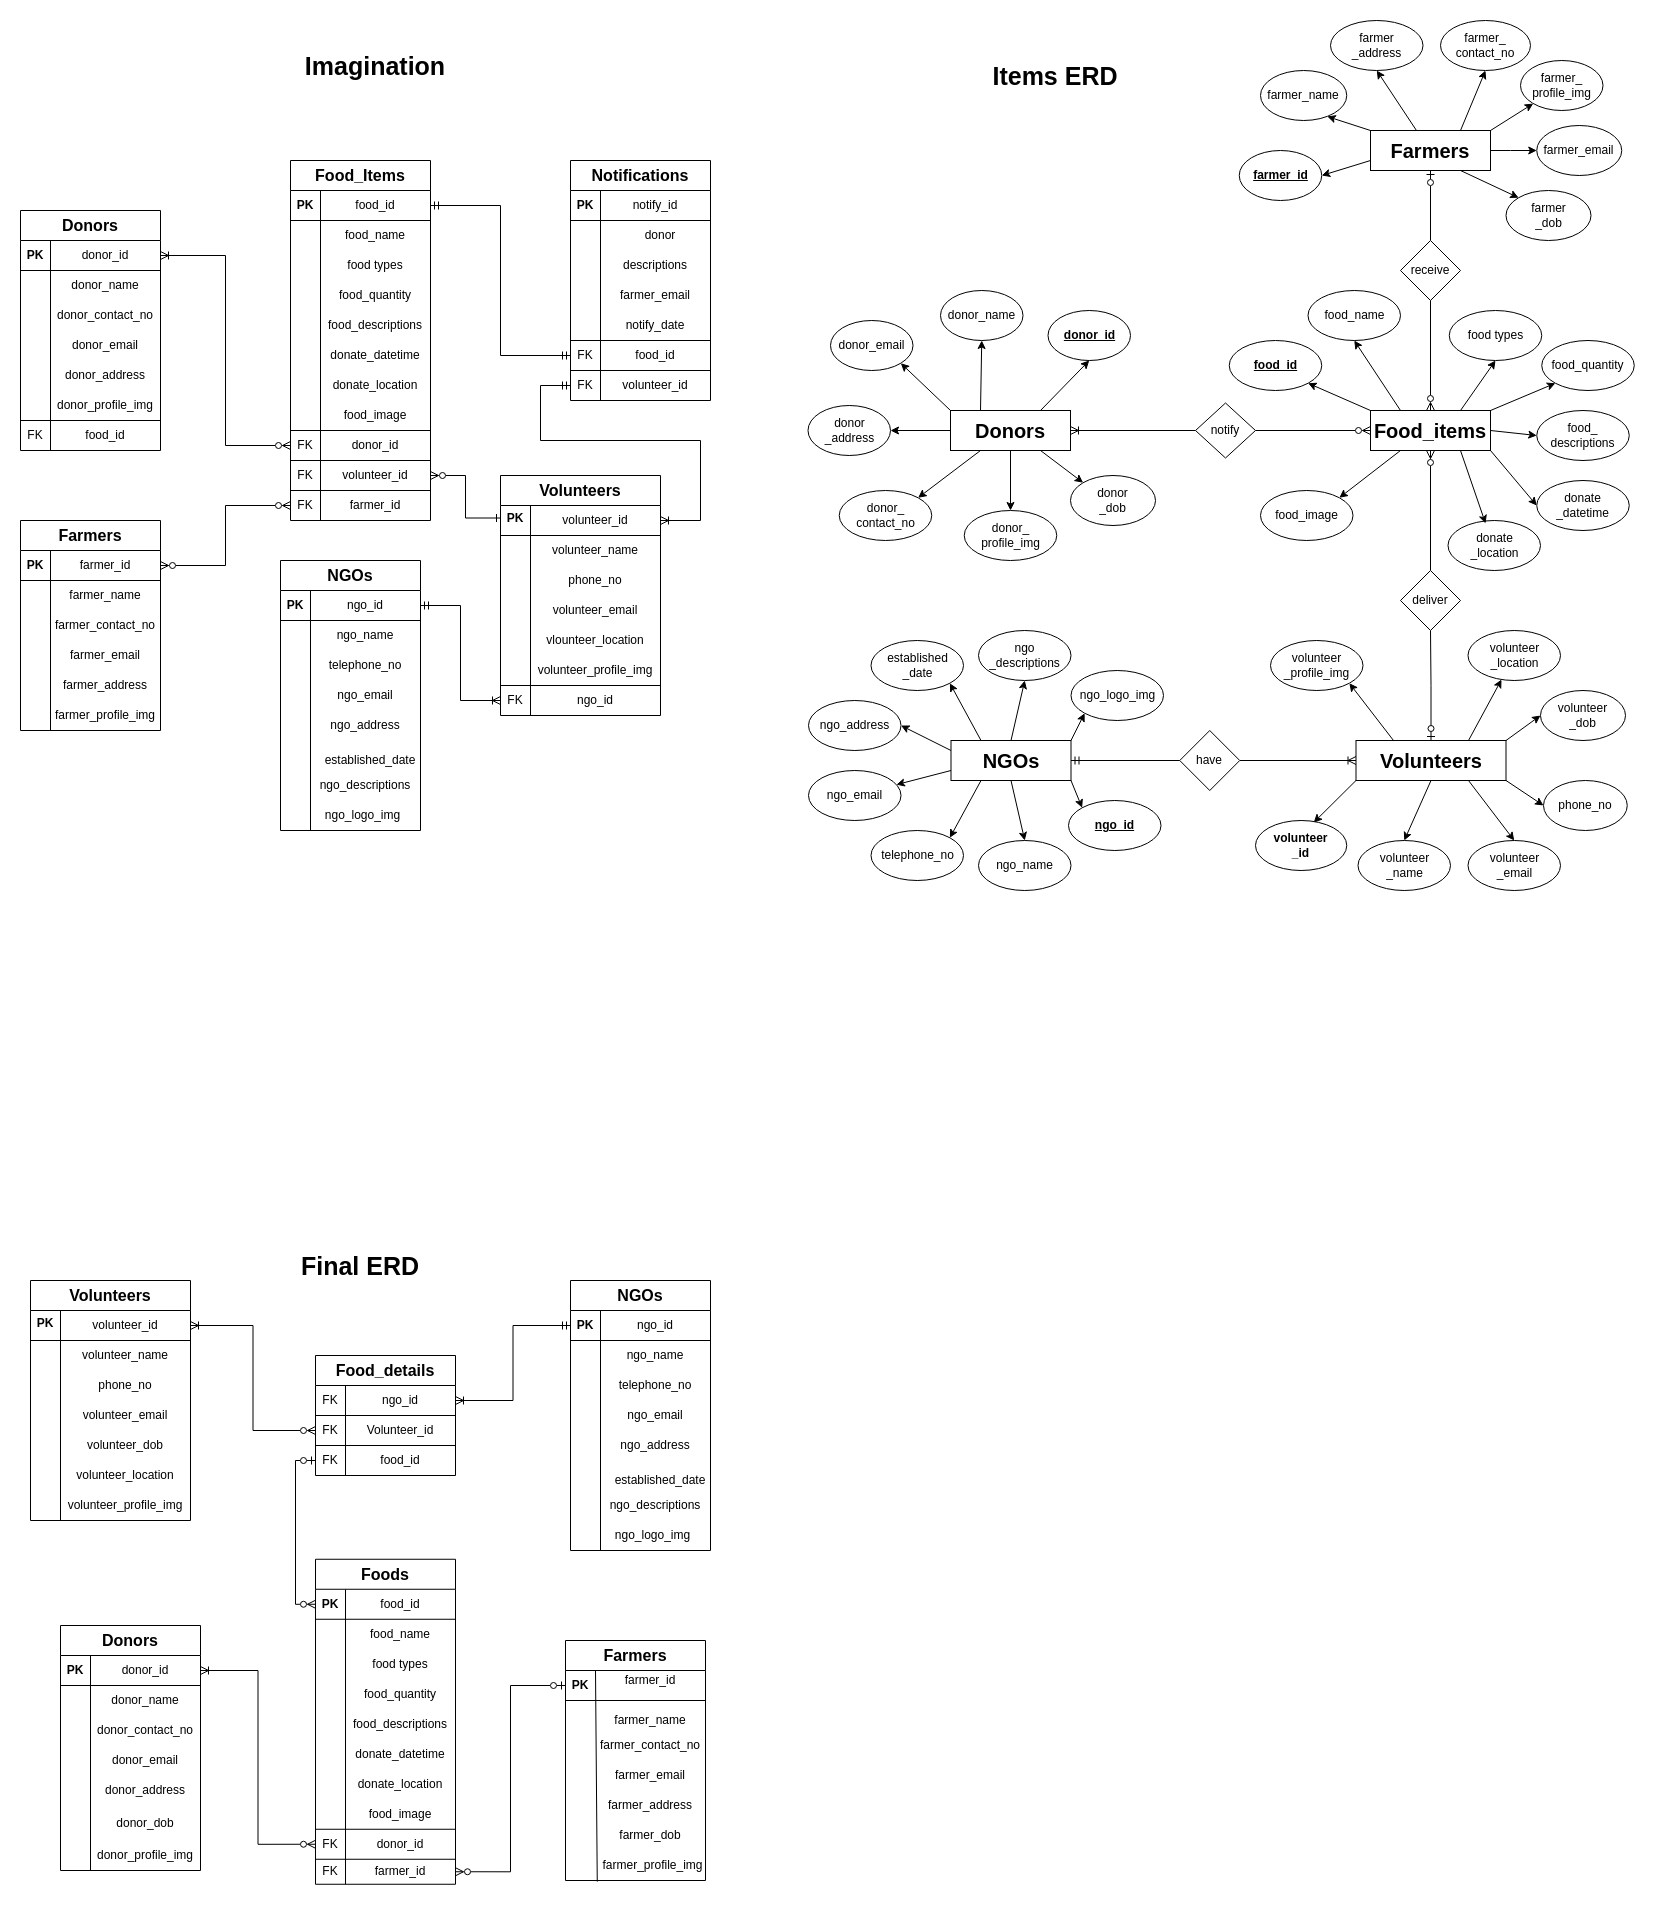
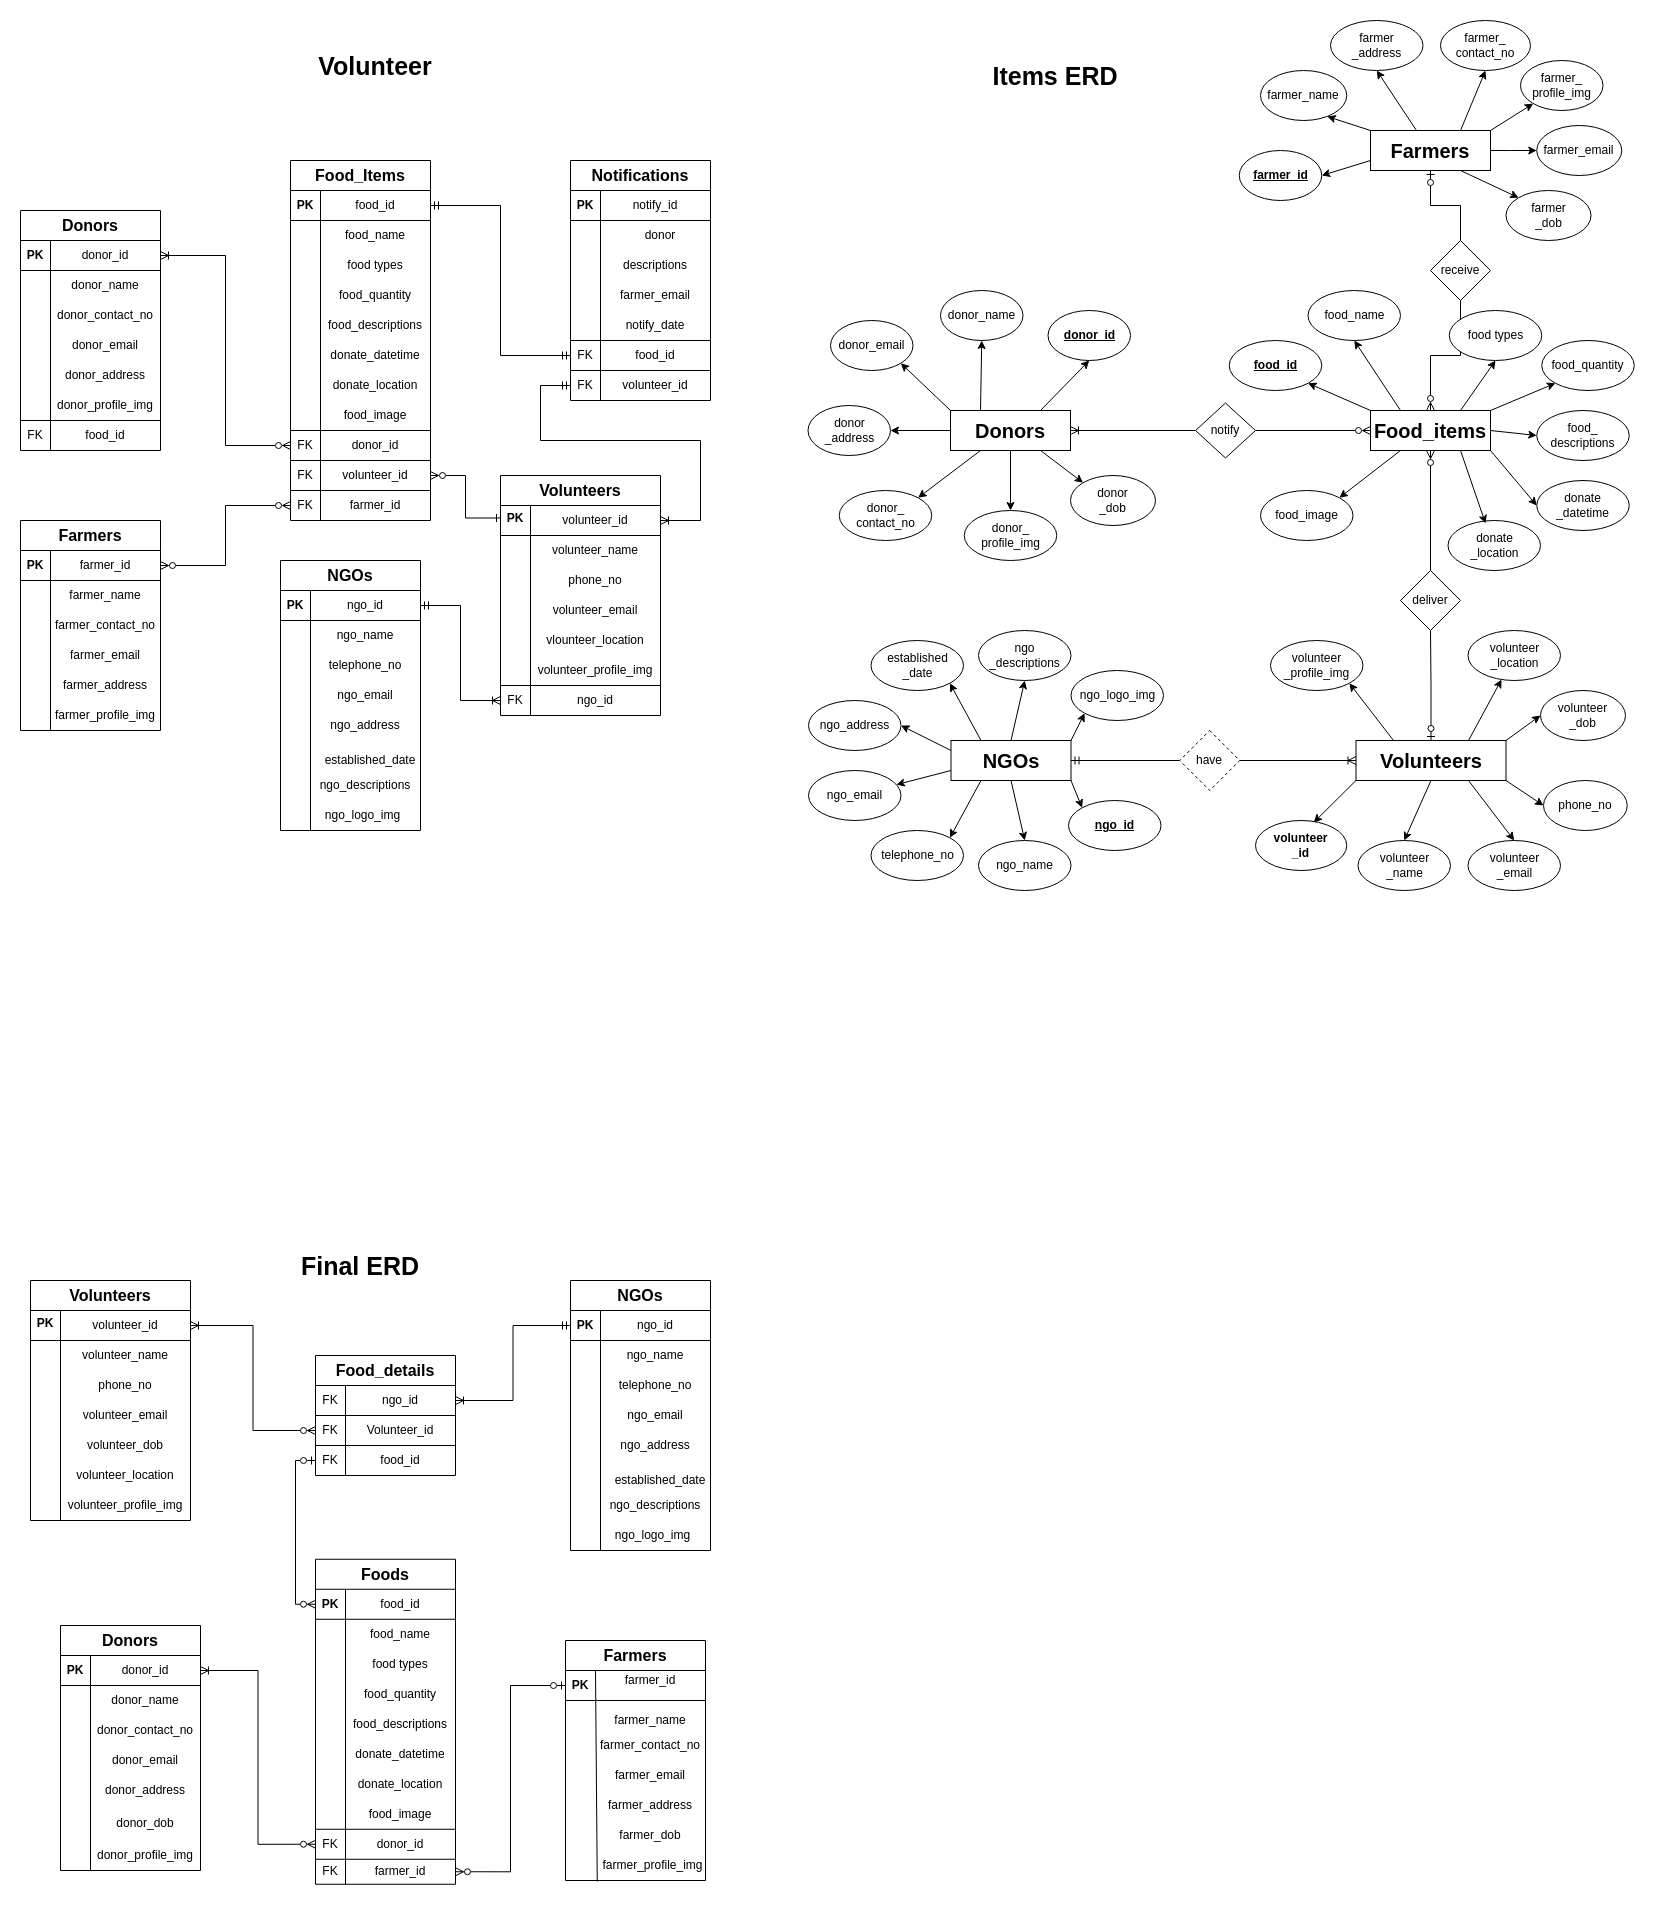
(376, 66) -> (376, 66)
(1431, 271) -> (1461, 271)
(1210, 761) -> (1210, 761)
